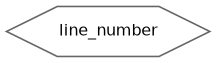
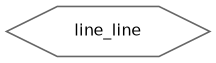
(108, 31) -> (108, 31)
